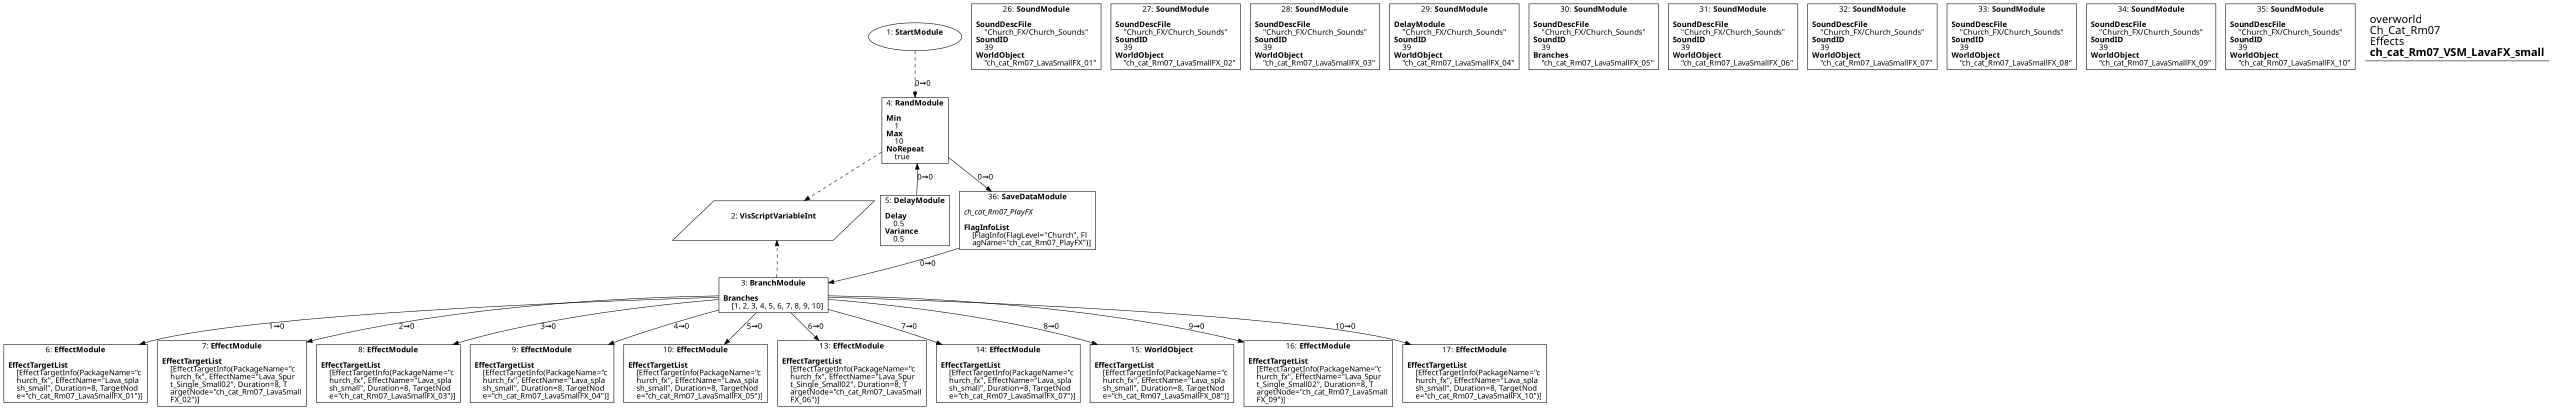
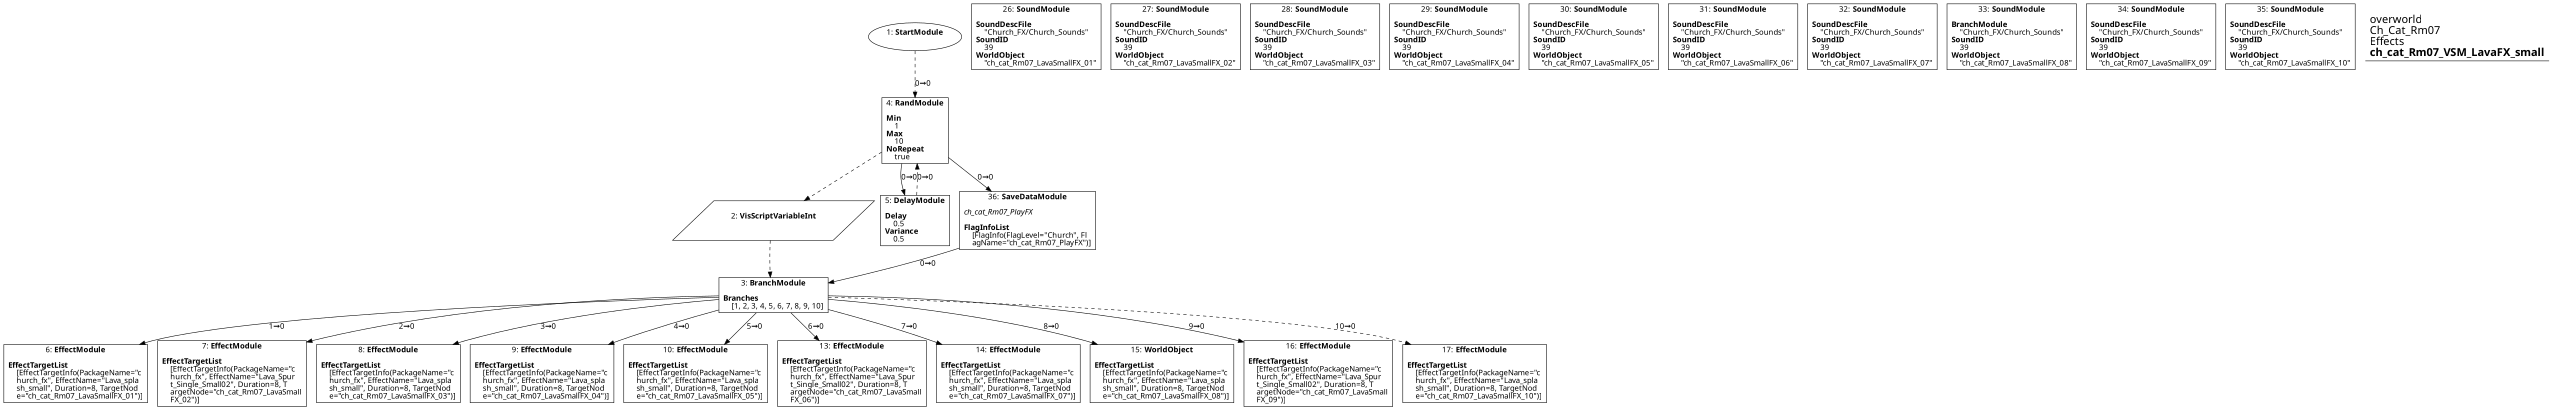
(1420, 25) -> (1422, 25)
(1979, 25) -> (1980, 25)
(1551, 55) -> (1558, 55)
none -> (901, 177)
(917, 182) -> (917, 182)
(777, 262) -> (770, 256)
(1118, 310) -> (1118, 310)
